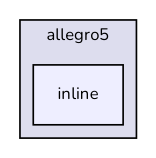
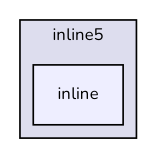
(78, 36) -> (78, 36)
